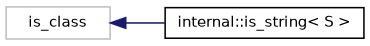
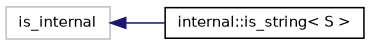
(58, 23) -> (58, 23)
